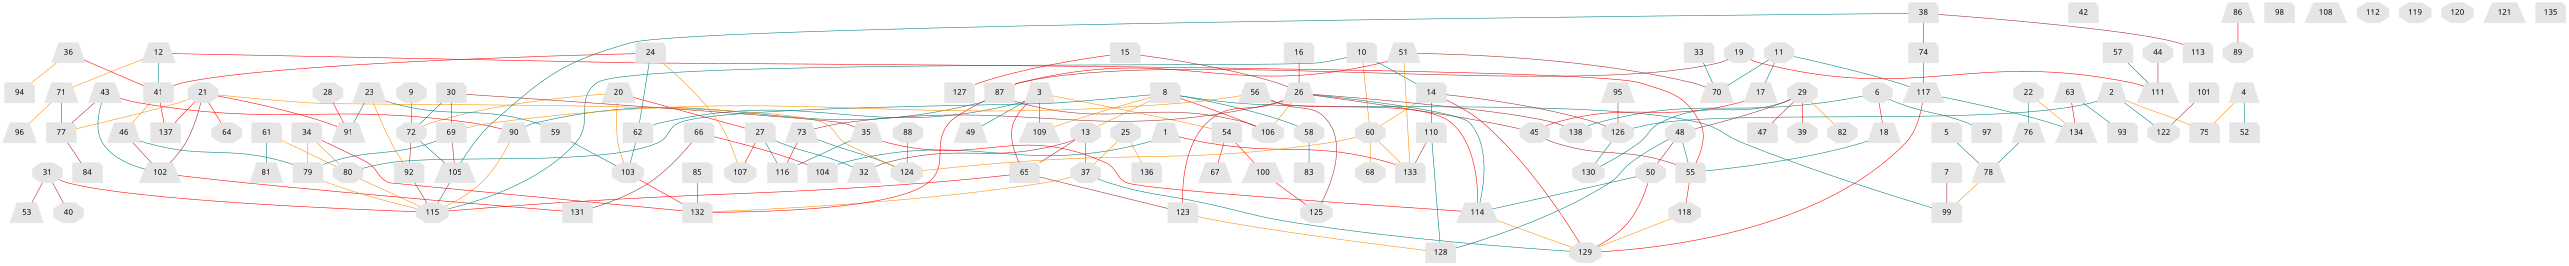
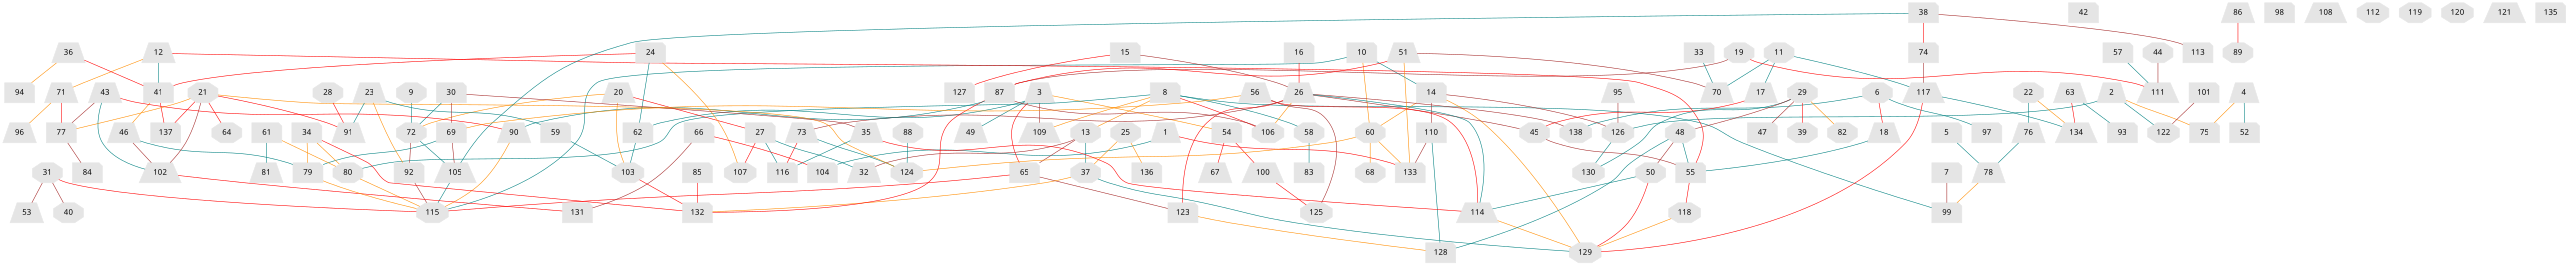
(1522, 163) -> (1522, 163)
